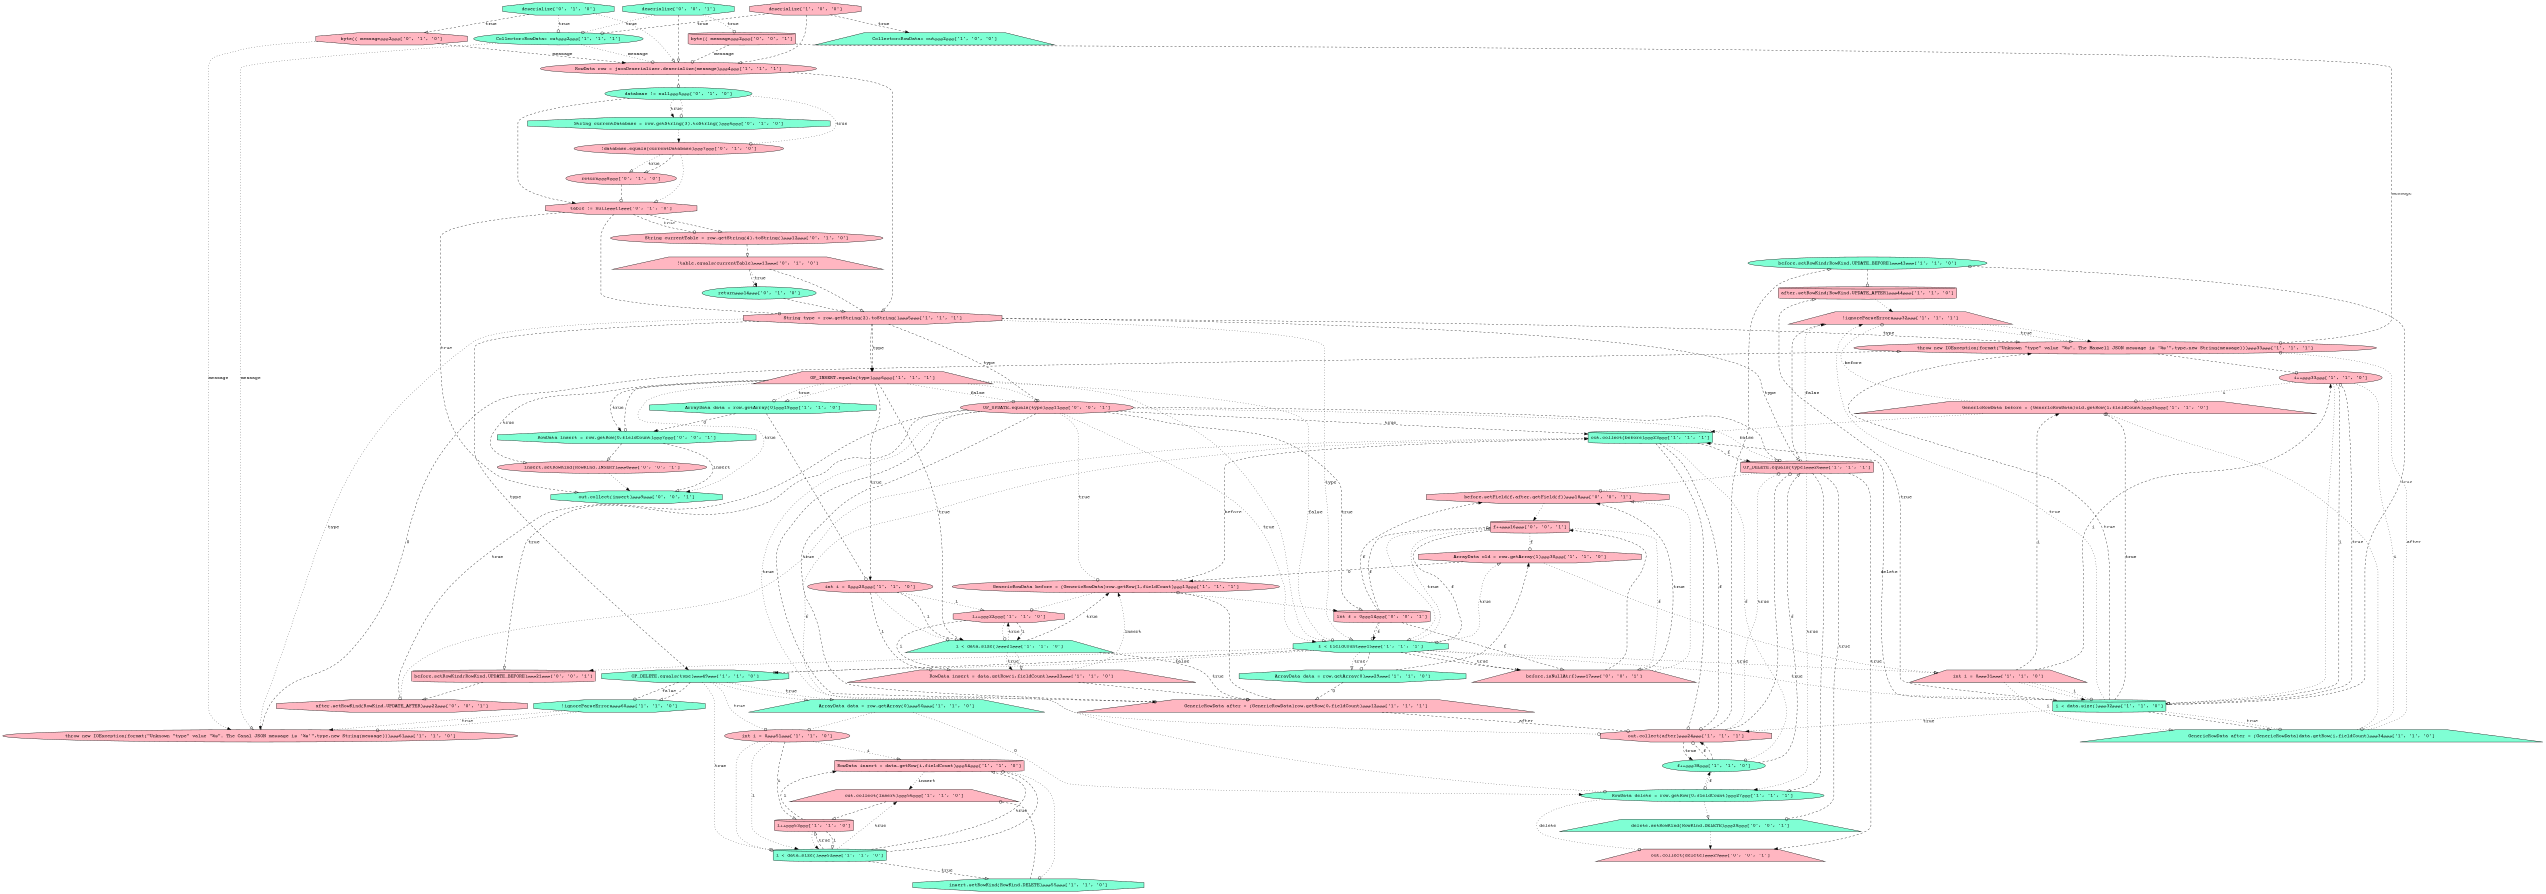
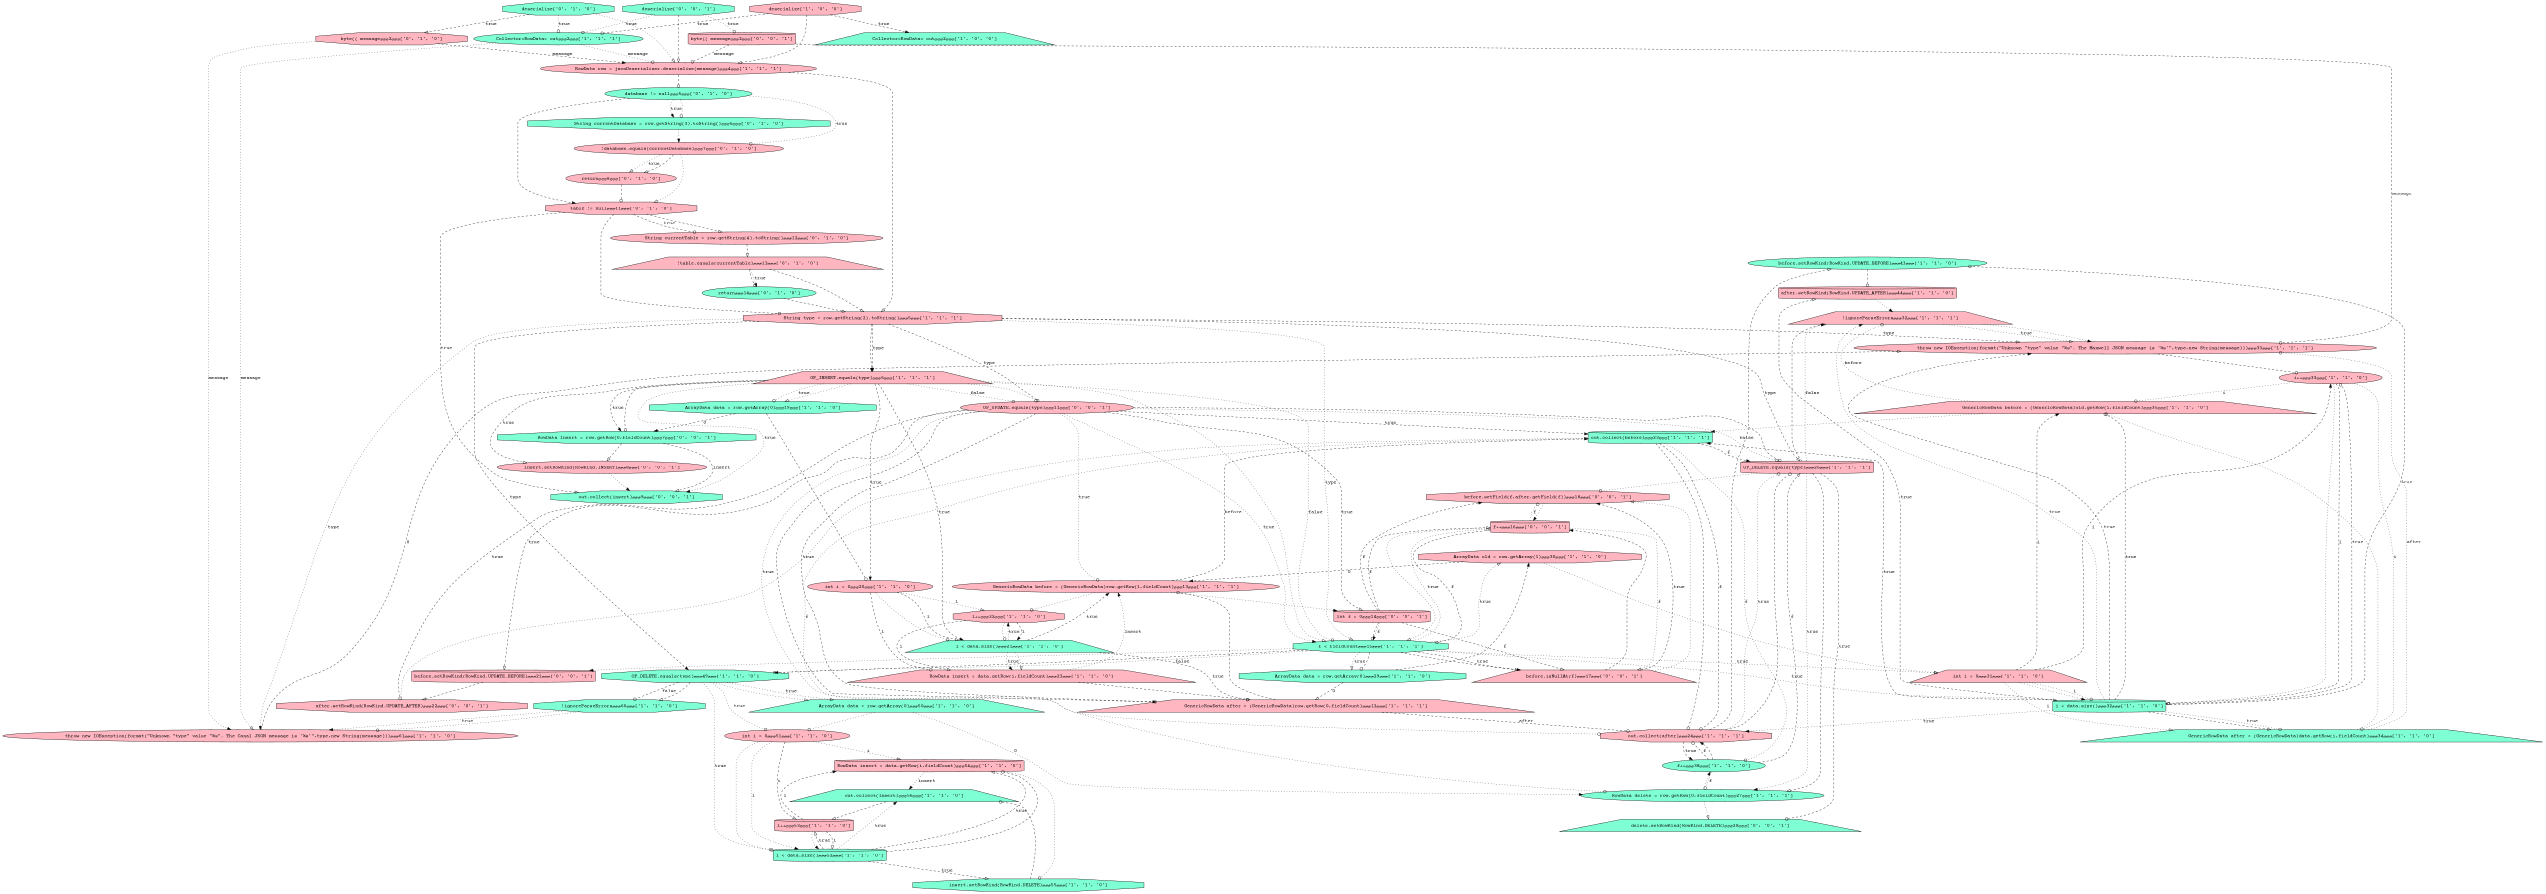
(1530, 540) -> (1532, 512)
(1889, 572) -> (1889, 572)
(904, 796) -> (904, 796)
(1710, 855) -> none
